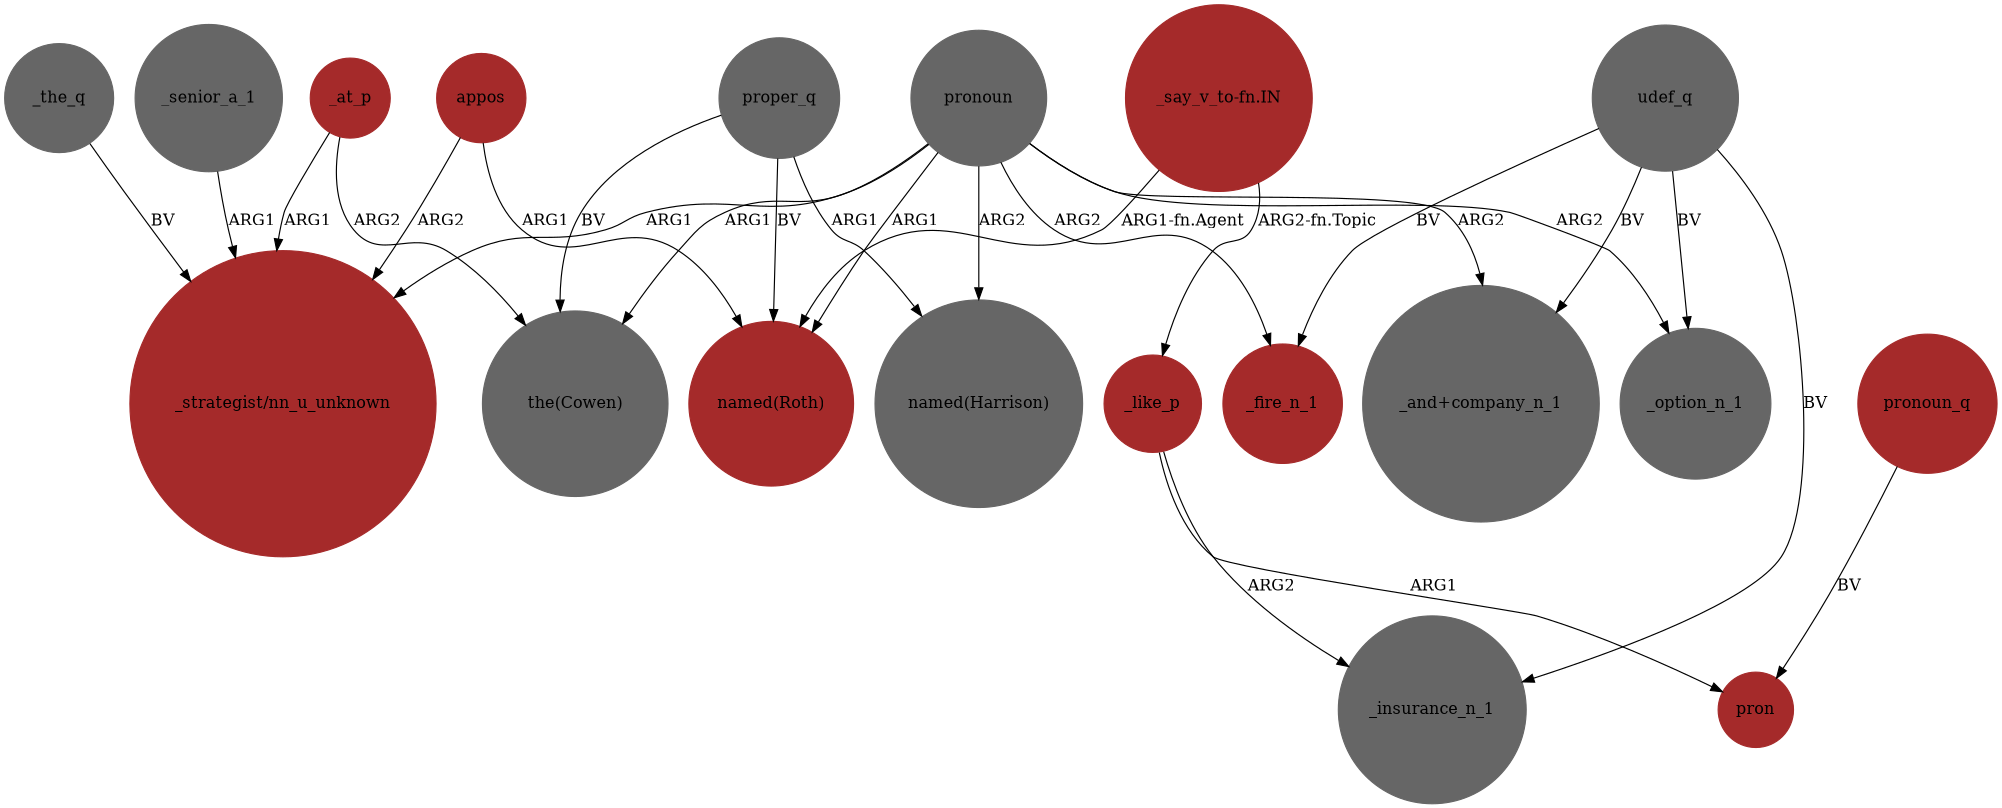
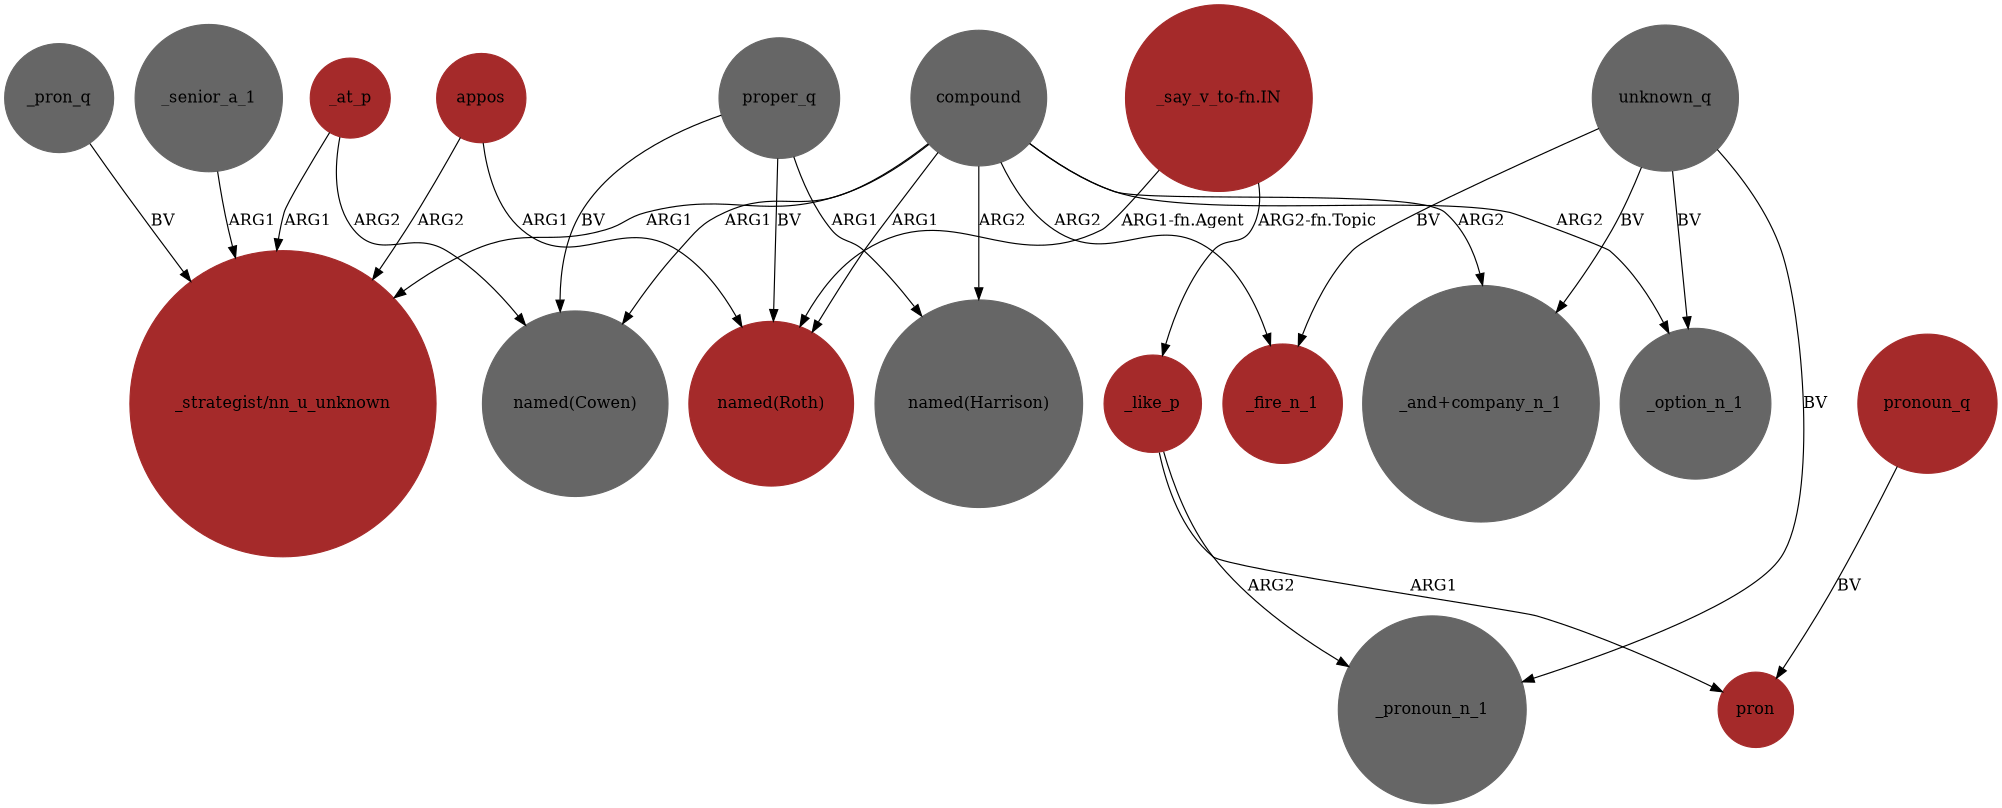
(59, 98) -> (59, 98)
(979, 98) -> (979, 98)
(1665, 98) -> (1665, 98)
(575, 404) -> (575, 404)
(1432, 710) -> (1432, 710)
